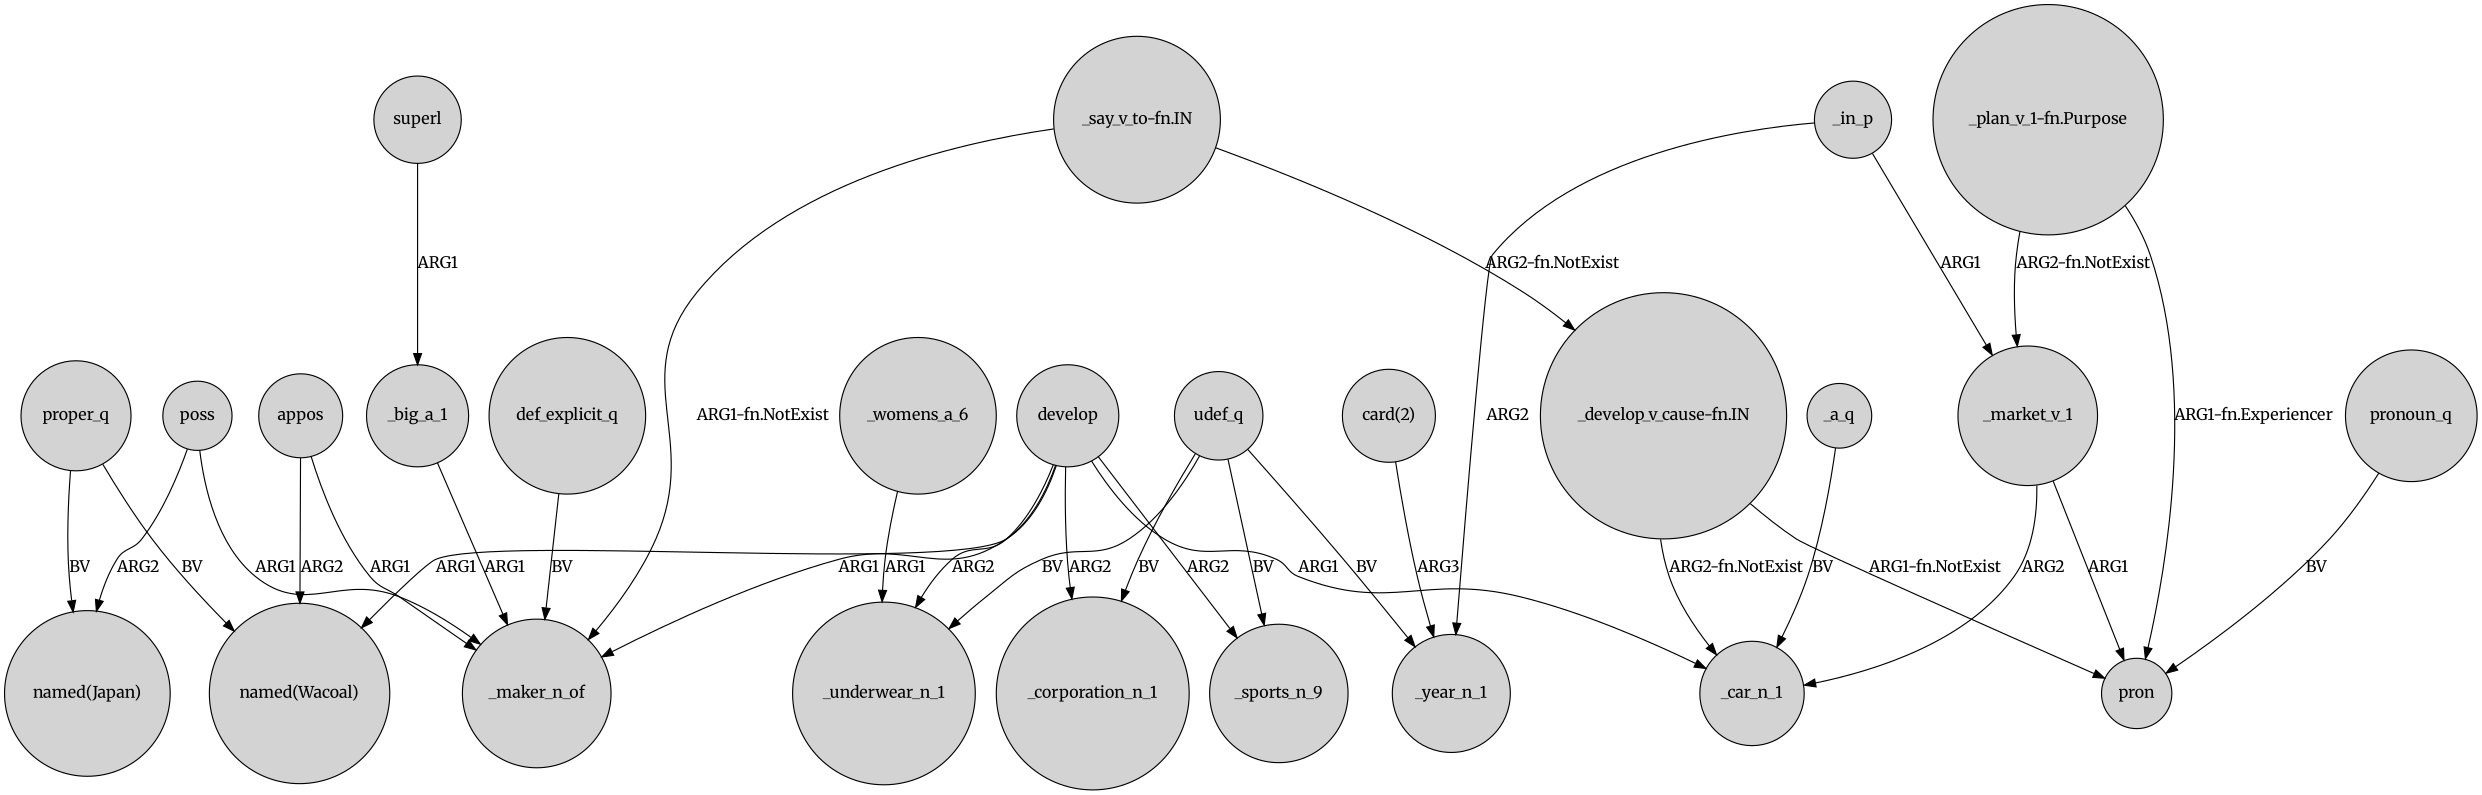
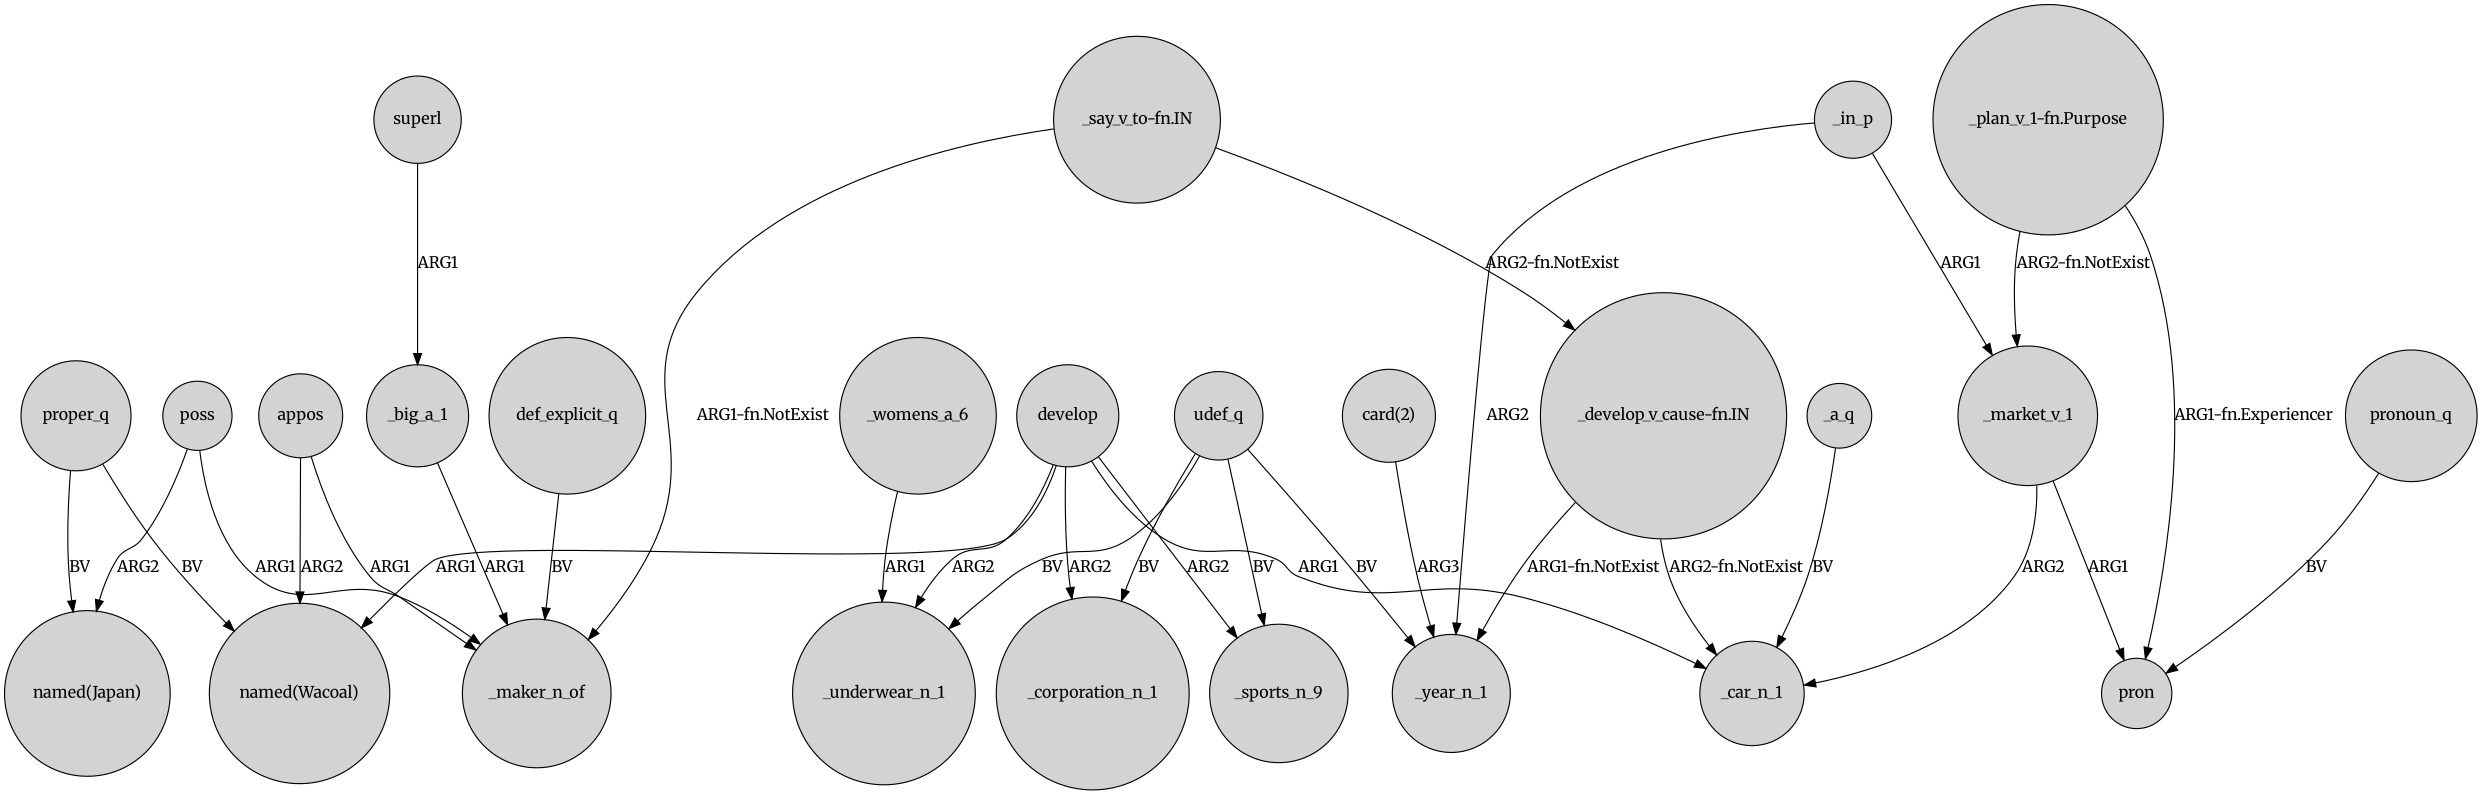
(823, 564) -> none
(1918, 596) -> (1525, 563)
